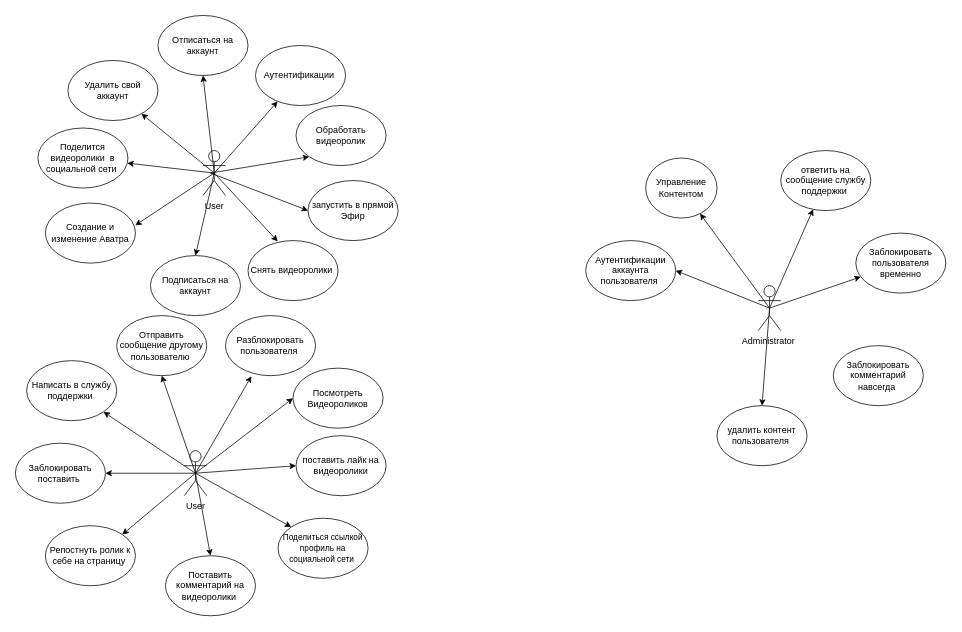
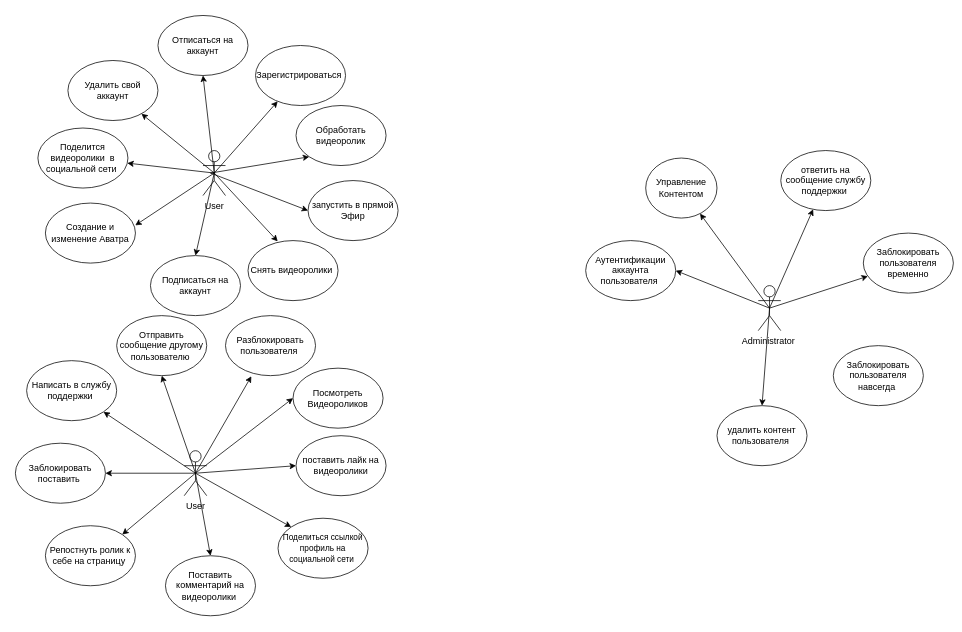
(300, 75) -> (300, 75)
(900, 263) -> (908, 263)
(878, 375) -> (878, 375)
